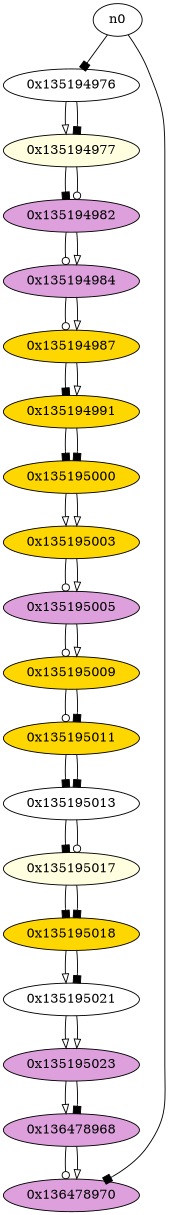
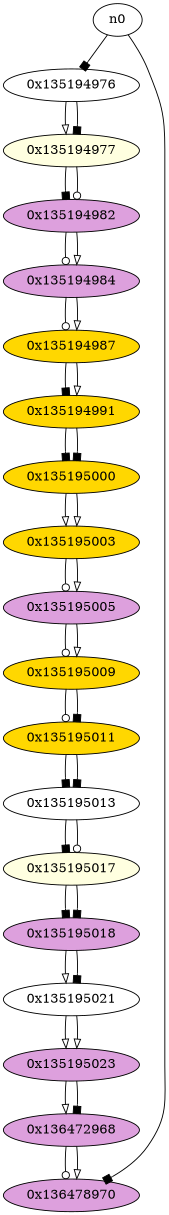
(71, 934) -> (71, 934)
(71, 1130) -> (71, 1130)
